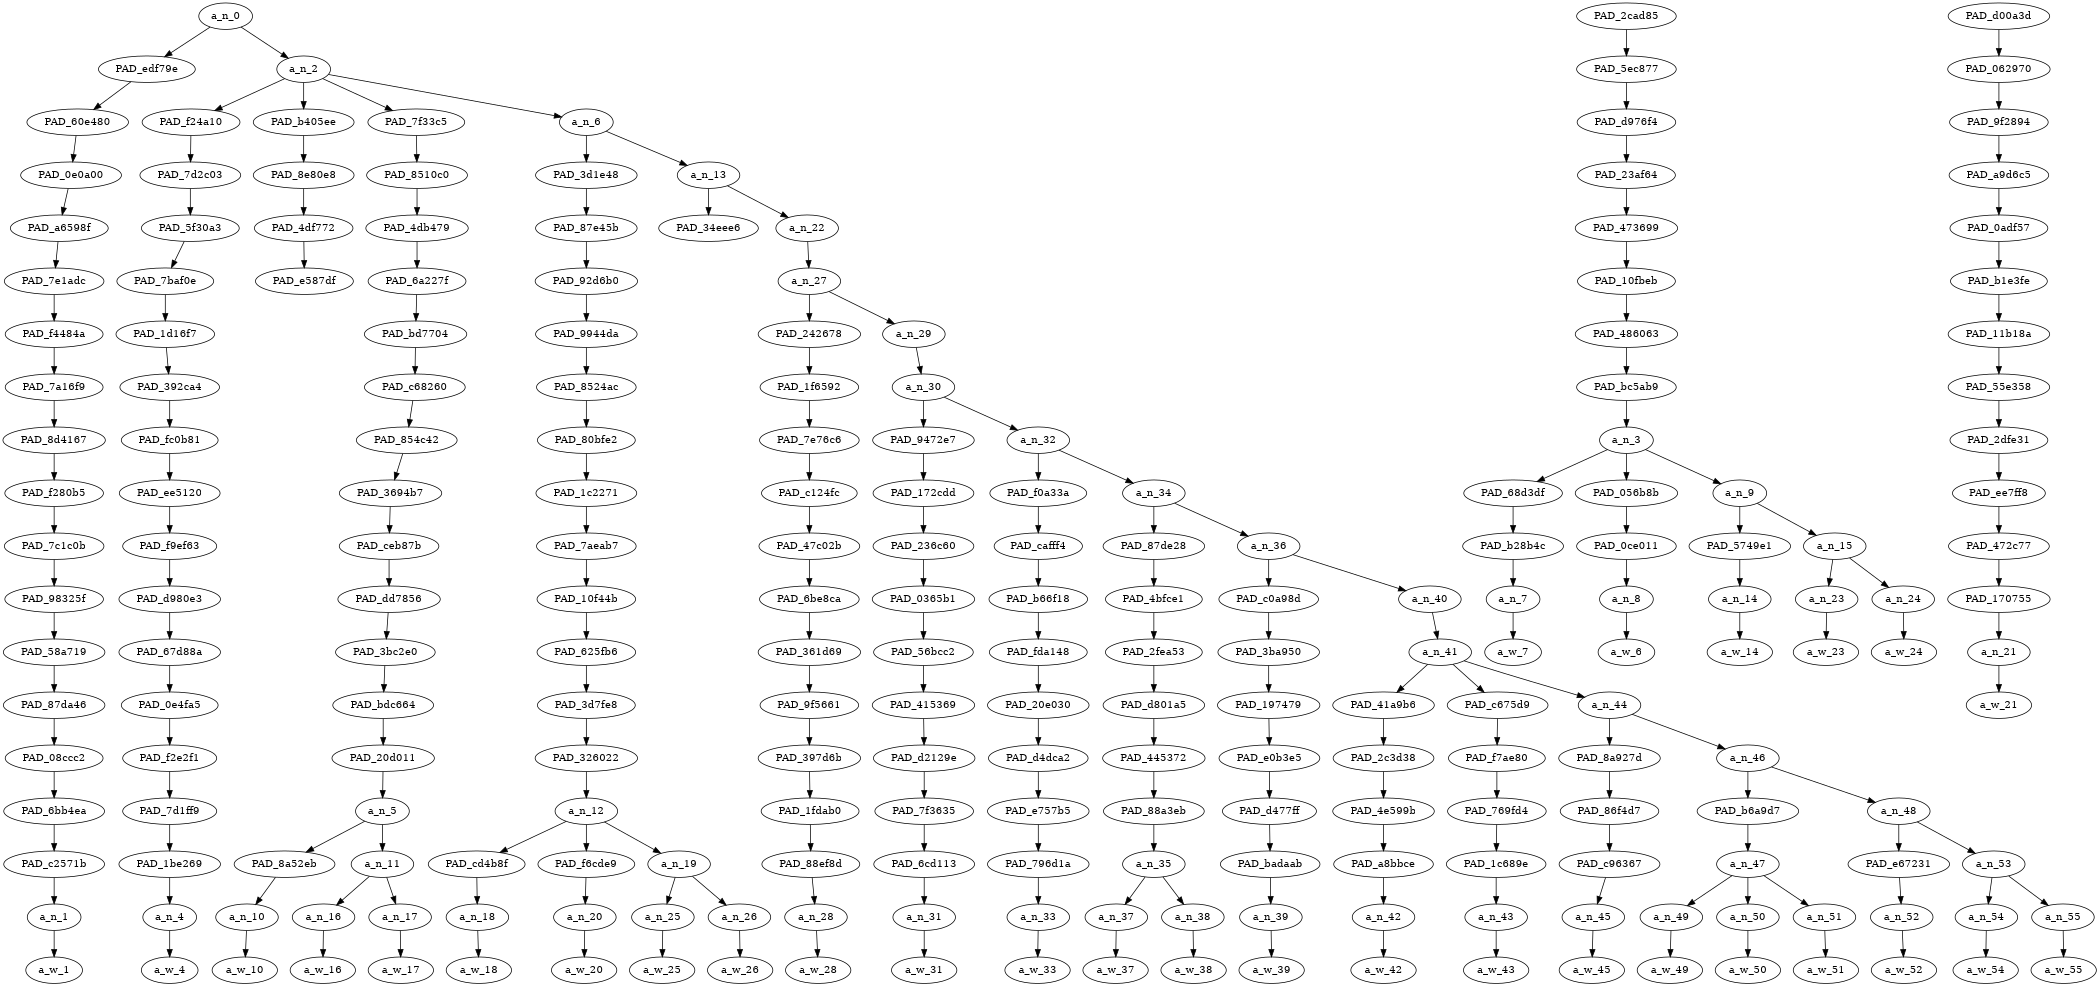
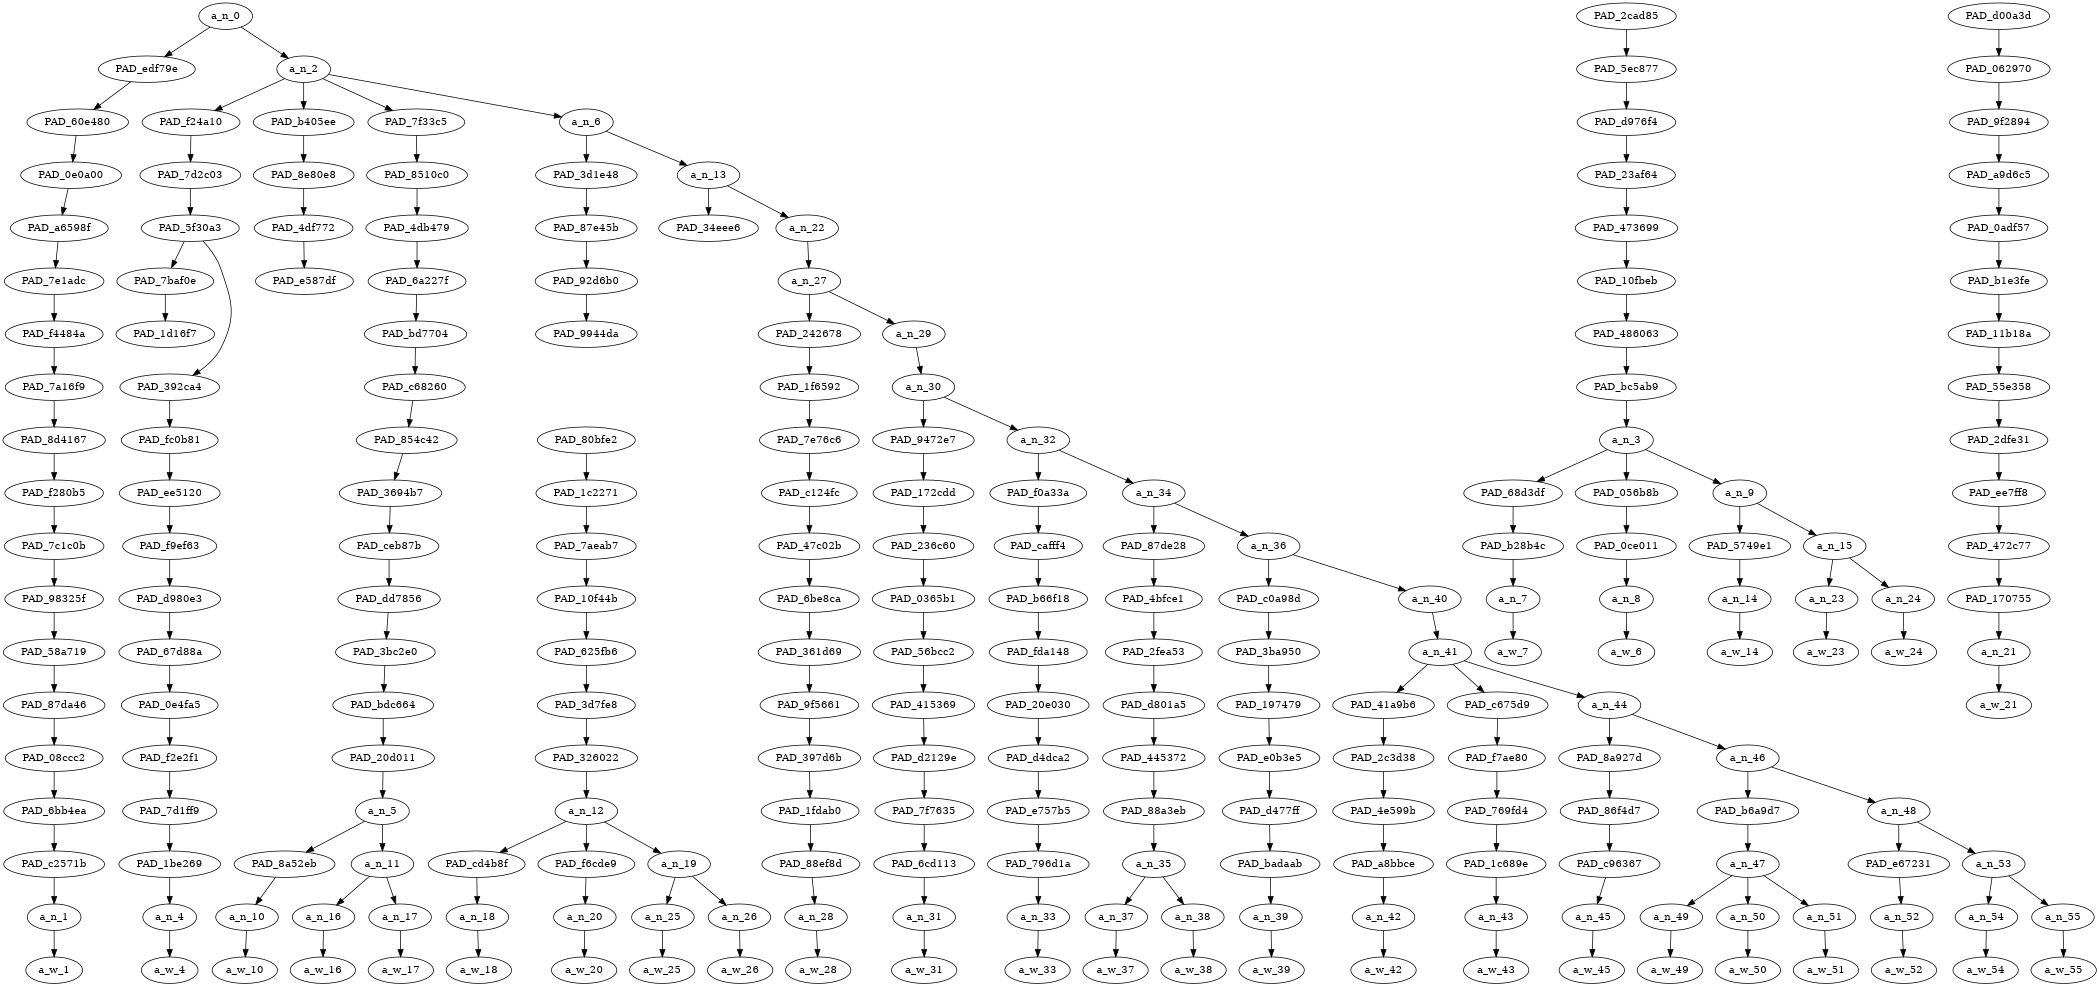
(167, 357) -> (231, 308)
(586, 387) -> none
(924, 811) -> (924, 811)
